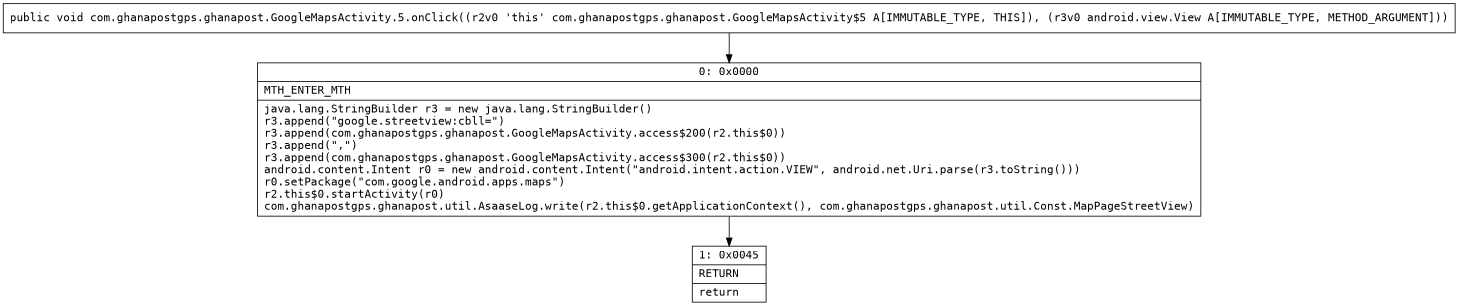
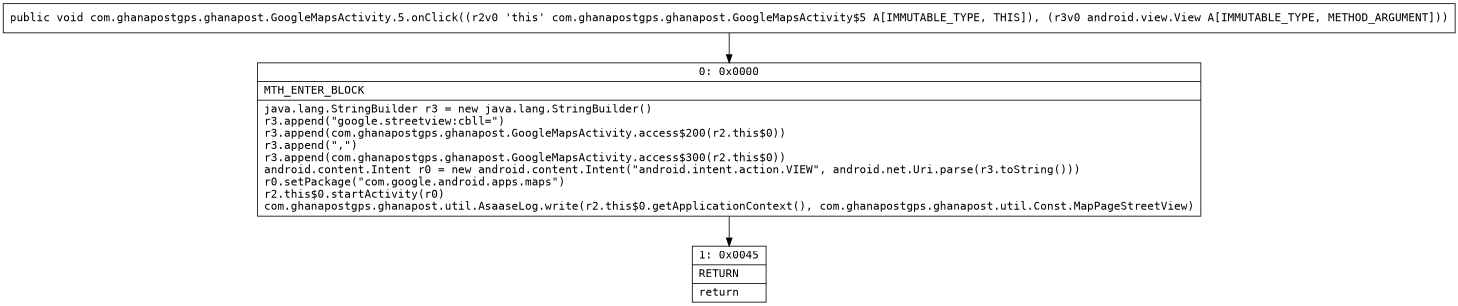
(308, 90) -> (314, 90)
